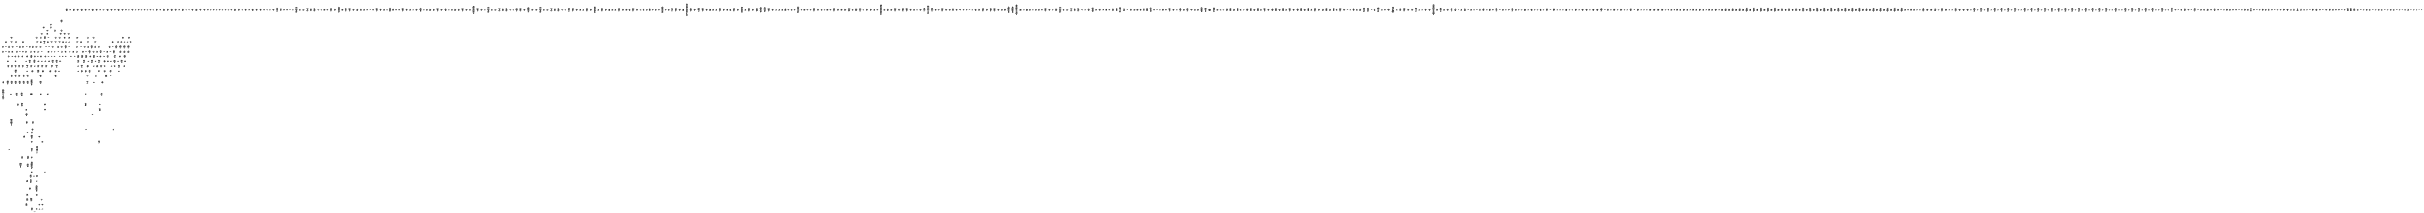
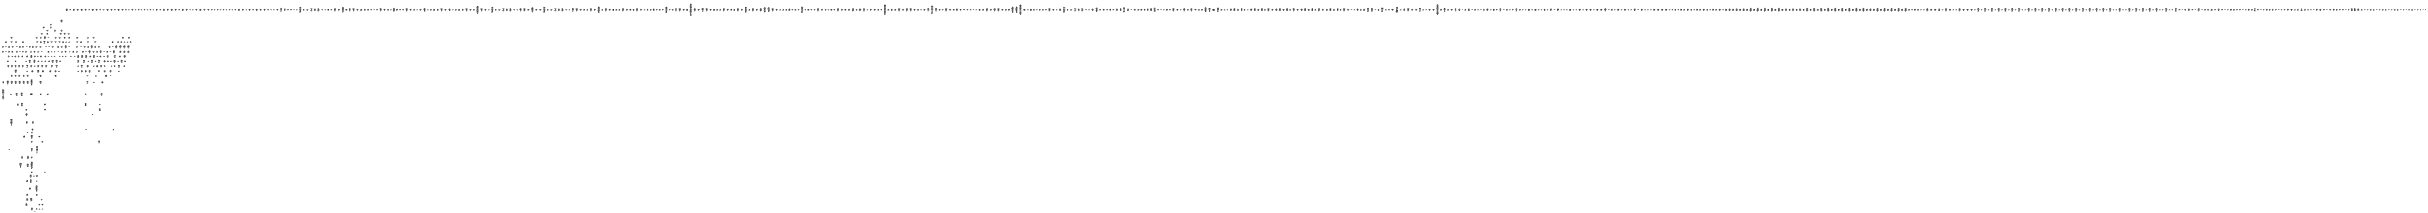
none -> (187, 10)
